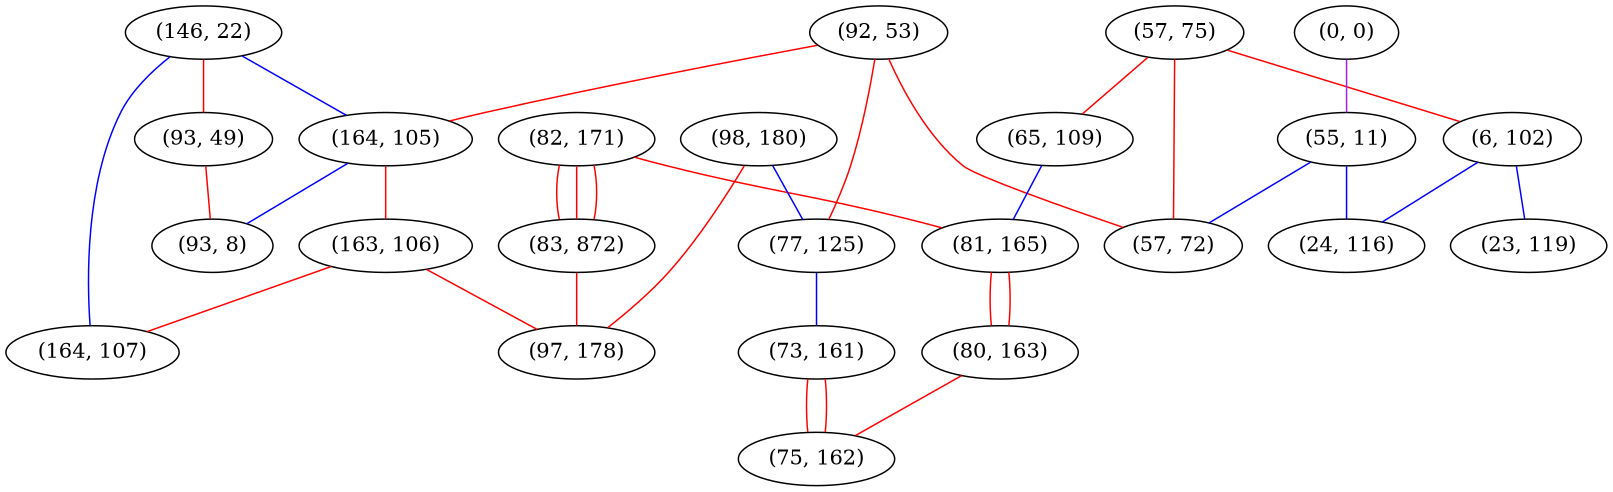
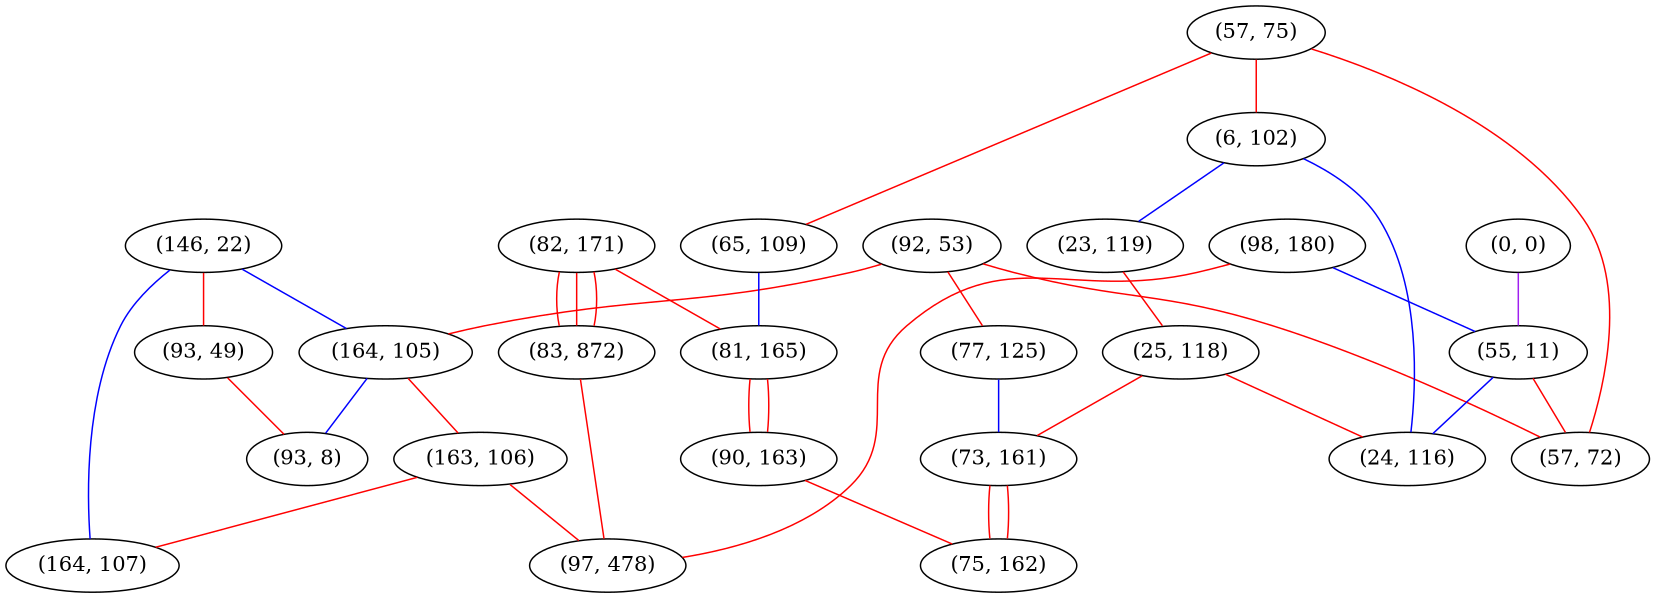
(782, 182) -> (1397, 296)
(1260, 192) -> (1549, 405)
(577, 352) -> (608, 566)
(1000, 352) -> (759, 459)
none -> (1181, 352)
